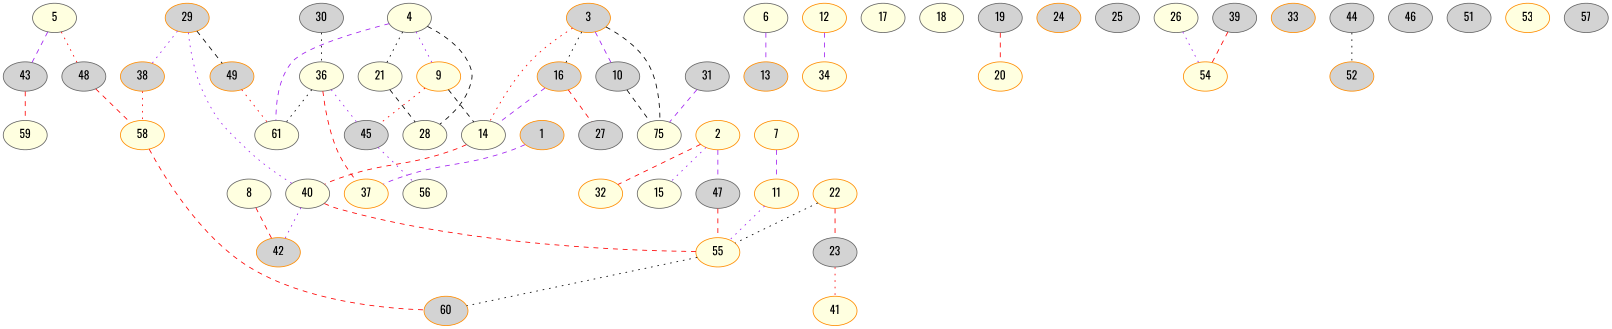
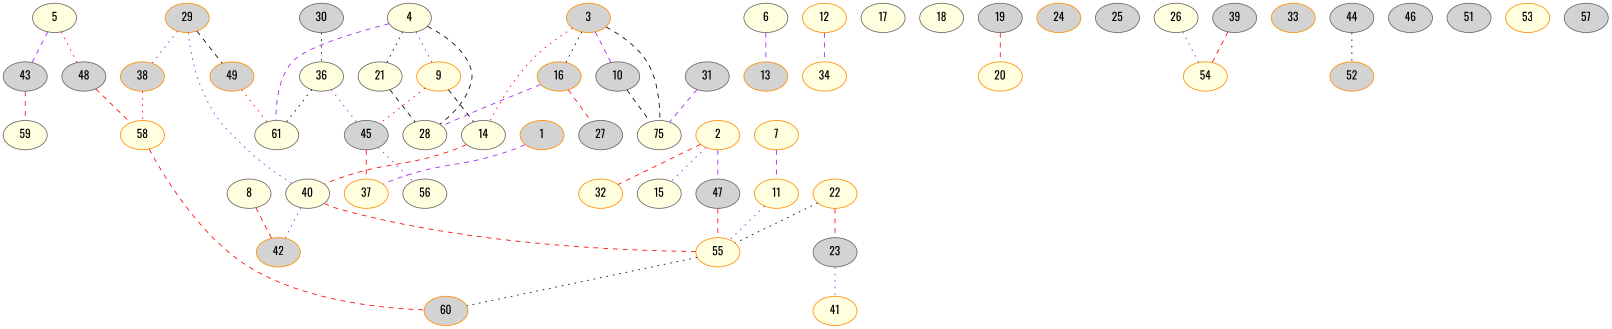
(521, 106) -> (491, 105)
(333, 138) -> (366, 164)
(835, 282) -> (835, 282)
